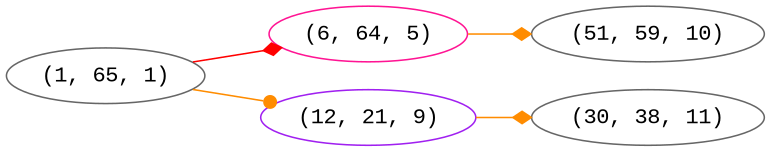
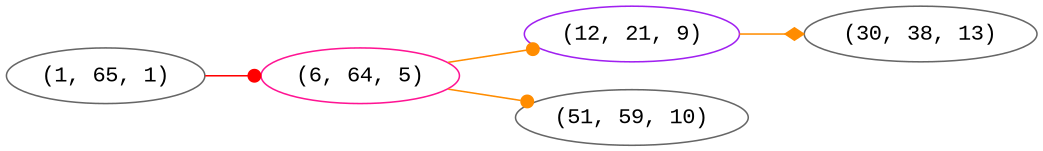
(490, 34) -> (485, 95)
(228, 56) -> (227, 76)
(228, 95) -> (487, 56)
(648, 117) -> (921, 34)
